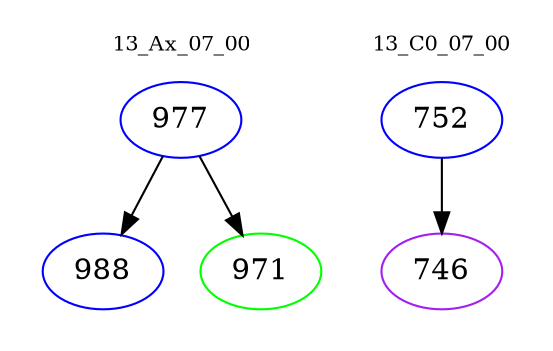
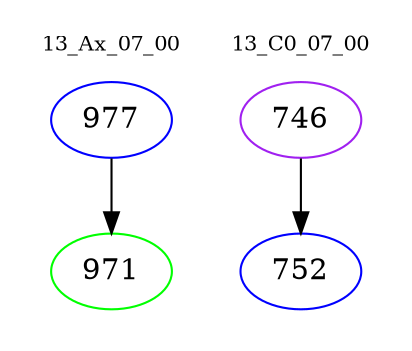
(442, 185) -> (301, 185)
(103, 271) -> none
